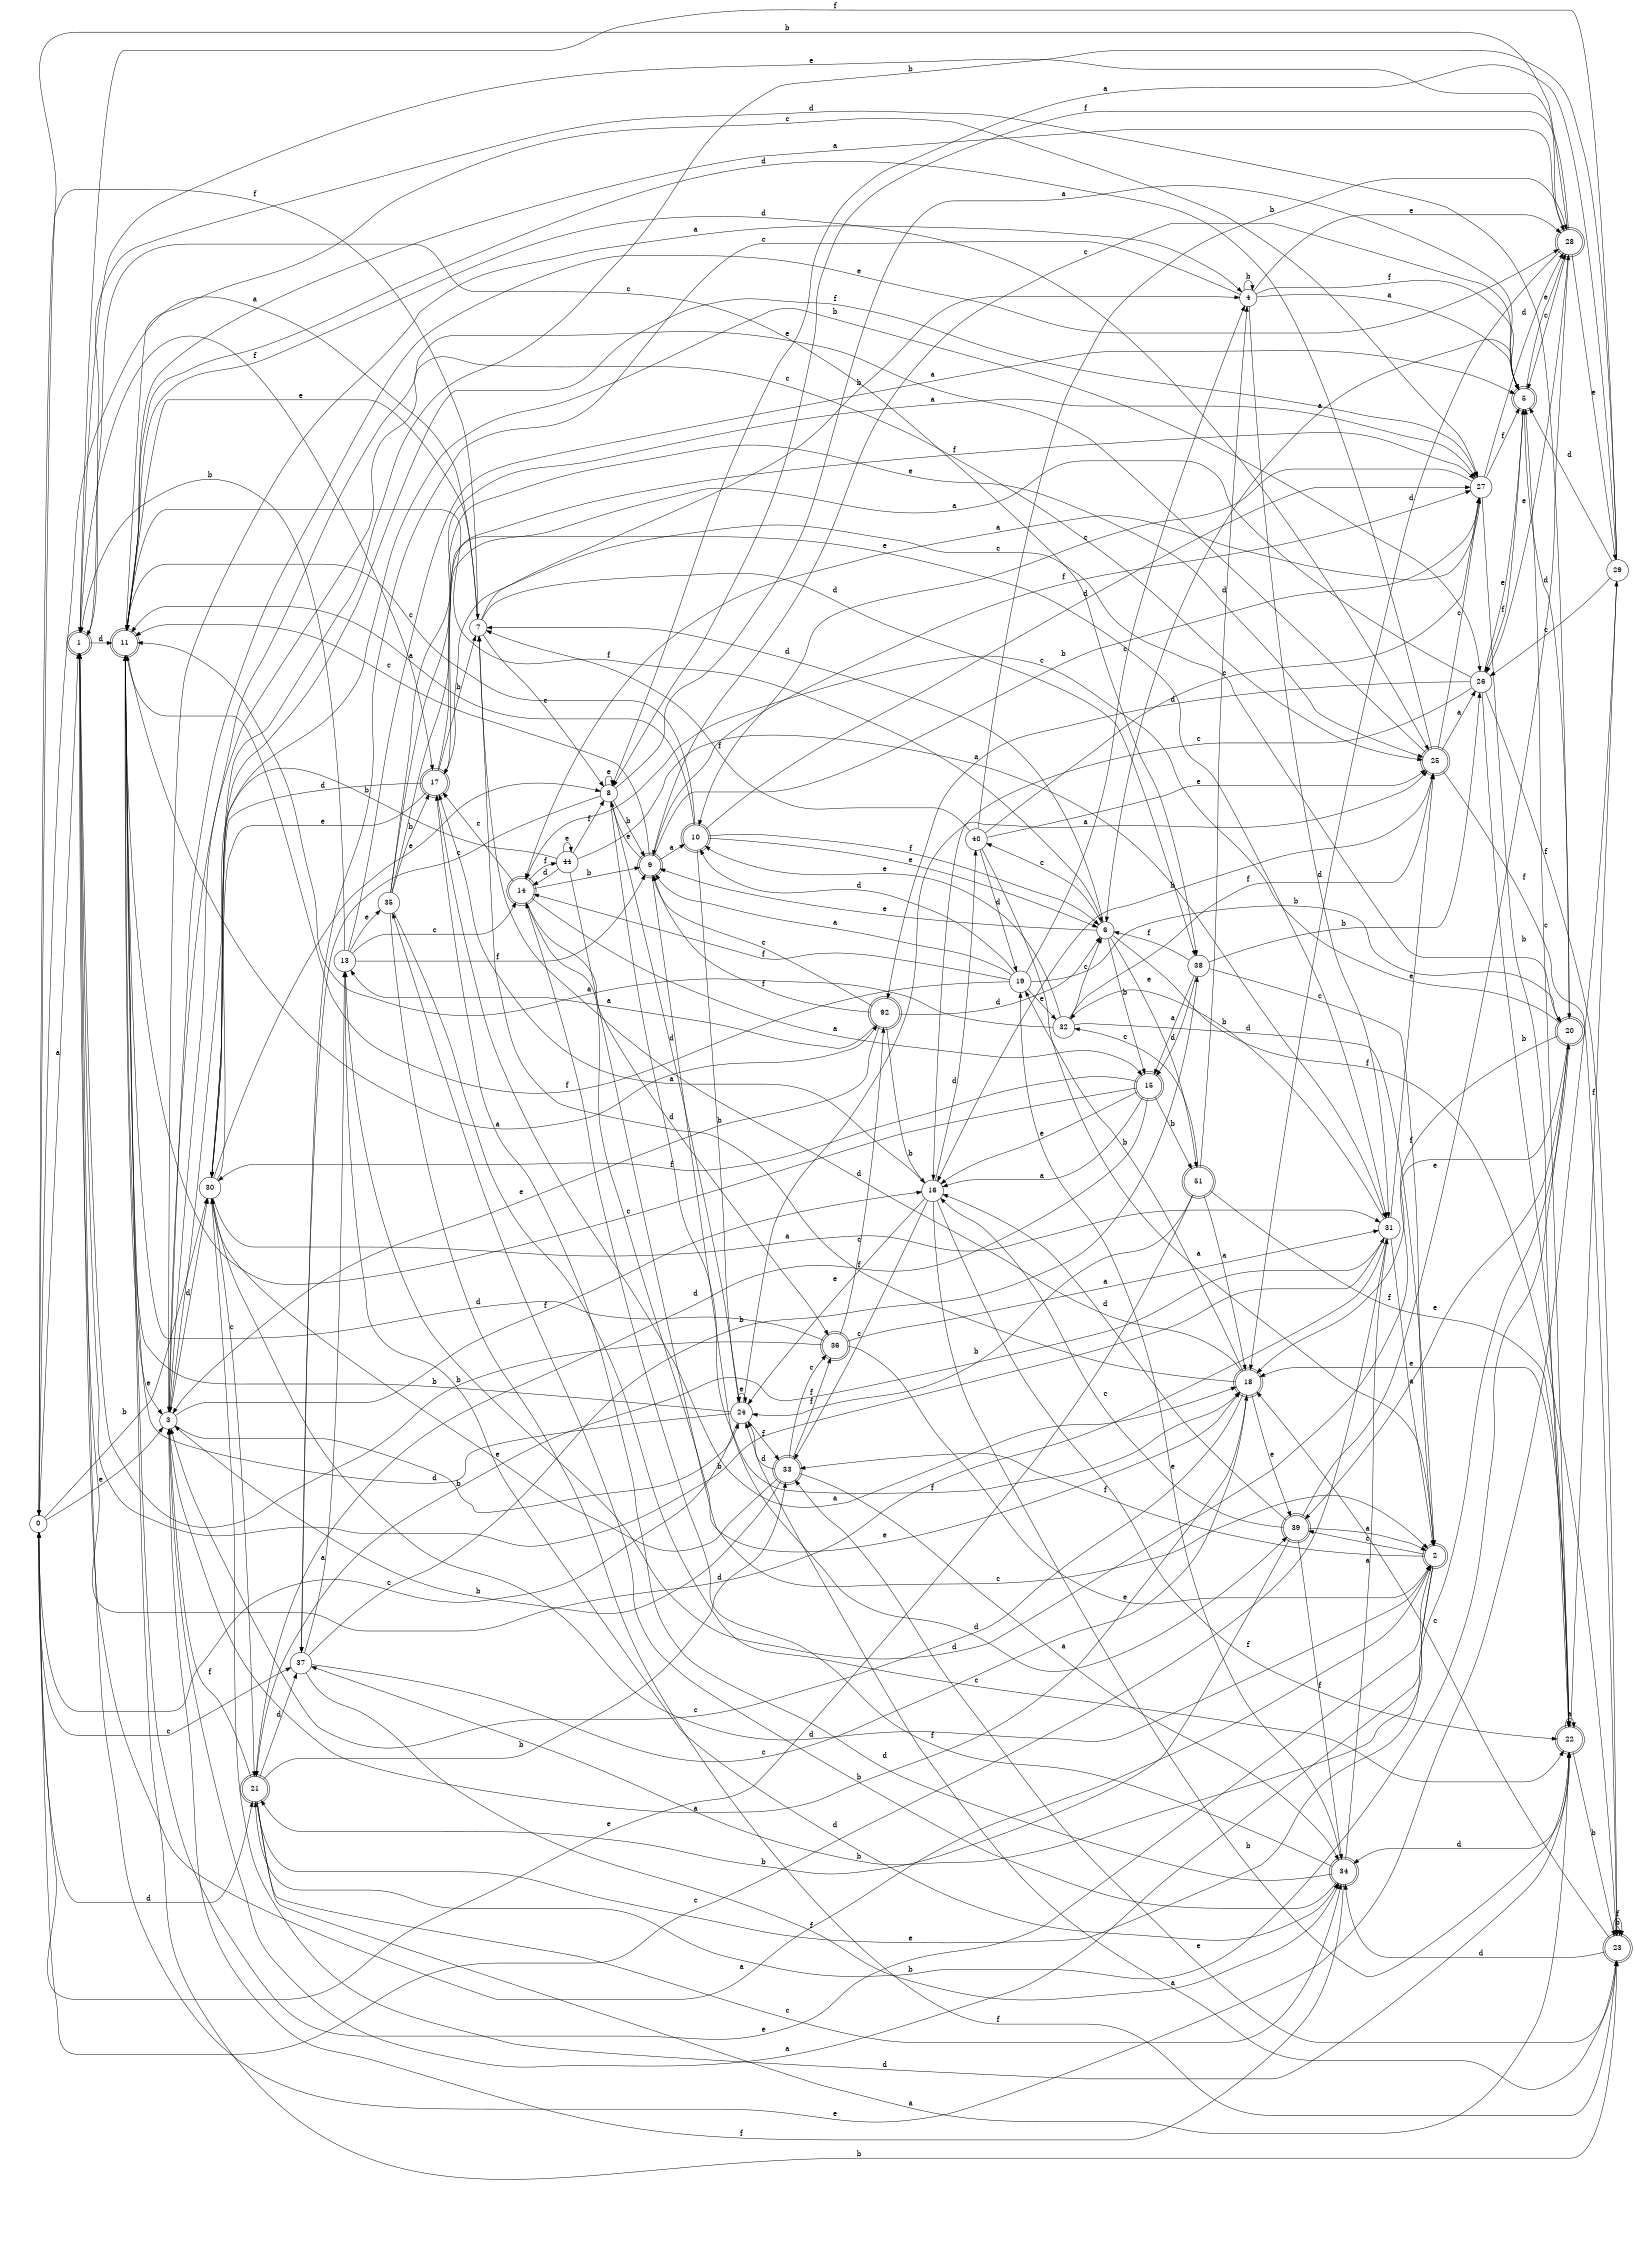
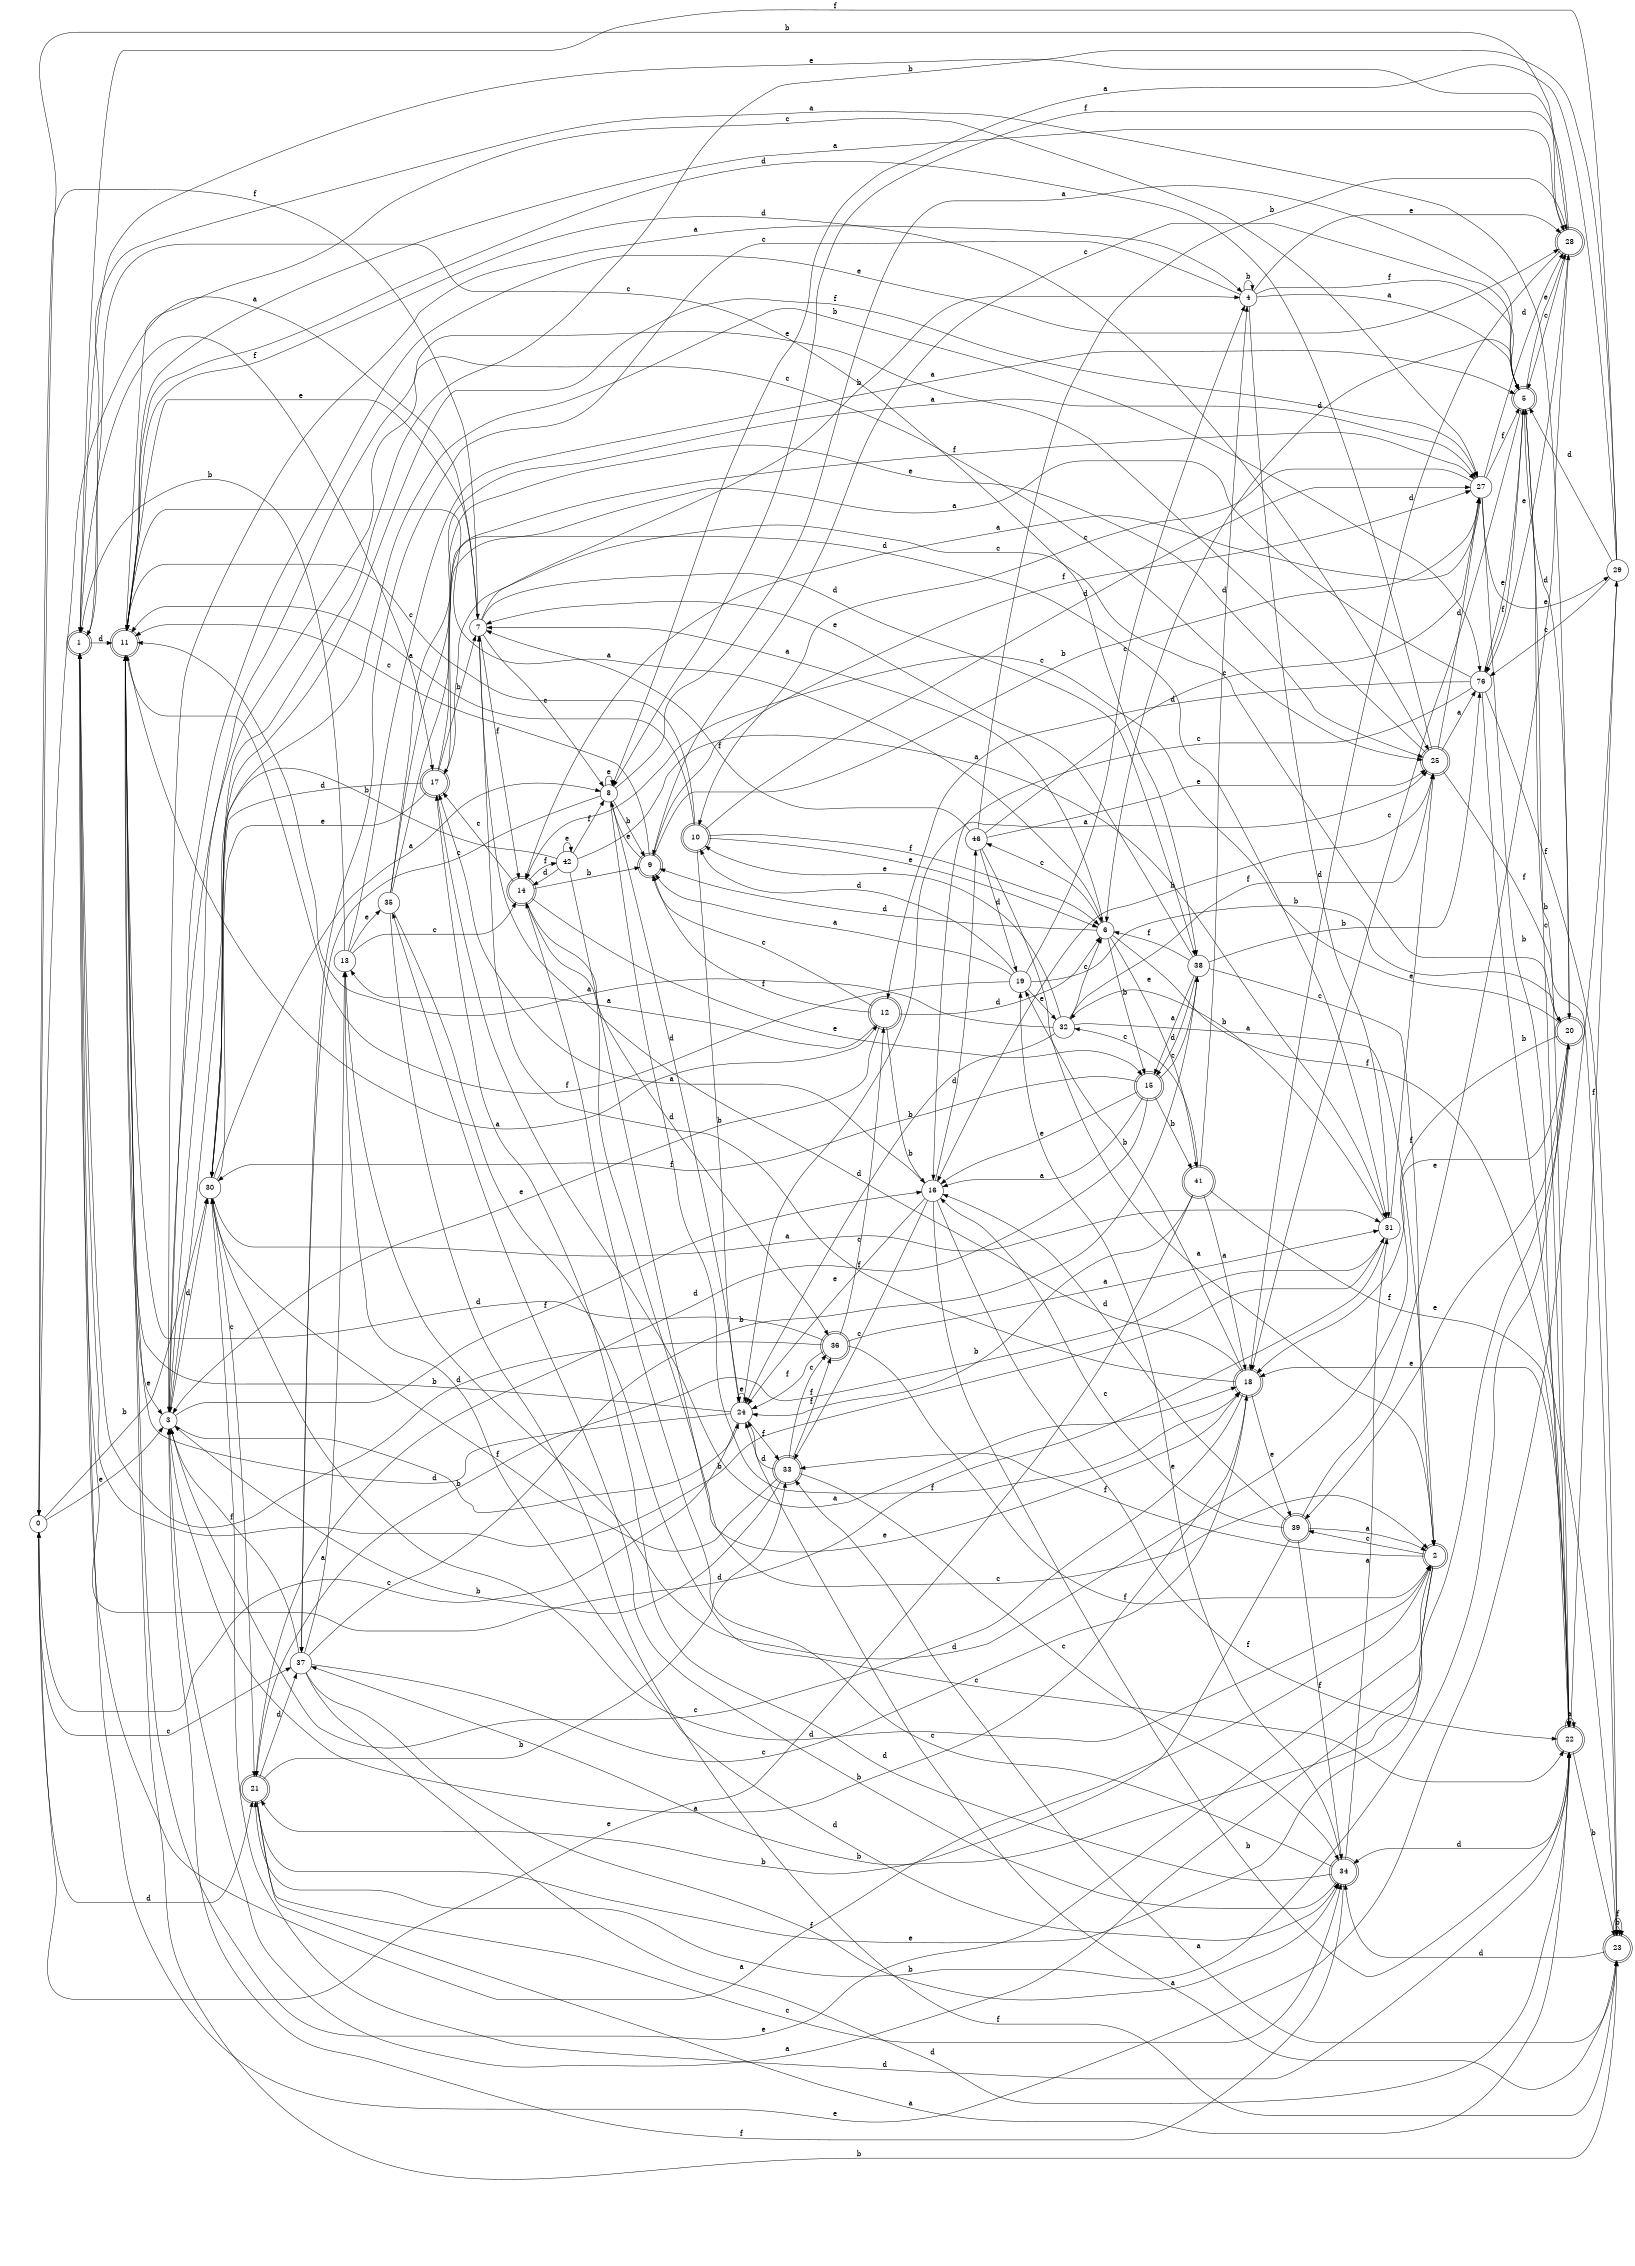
(811, 109) -> (811, 109)
(1593, 405) -> (1498, 593)
(1320, 406) -> (1320, 406)
(885, 546) -> (885, 546)
(1459, 613) -> (1459, 613)
(787, 652) -> (787, 652)
(609, 656) -> (609, 656)
none -> (919, 680)
(1481, 682) -> (1481, 682)
(976, 840) -> (976, 840)
(407, 845) -> none
(411, 846) -> (411, 846)
(670, 853) -> none
(567, 862) -> (567, 862)
(885, 909) -> (885, 909)
(771, 959) -> (499, 755)
(517, 961) -> none
(885, 1013) -> (885, 1013)
(835, 1029) -> (835, 1029)
(1248, 1029) -> (1248, 1029)
none -> (1556, 1065)
(59, 1087) -> none
none -> (876, 1172)
(1199, 1182) -> (1199, 1182)
(382, 1274) -> (1185, 1036)
(459, 1380) -> (459, 1380)
none -> (794, 1384)
(1411, 1398) -> none
(727, 1404) -> none
(498, 1455) -> (498, 1455)
(1125, 1598) -> (1125, 1598)
(187, 1622) -> (249, 1543)
(1064, 1647) -> (1064, 1647)
(1443, 1662) -> (1388, 862)
(933, 1736) -> (933, 1736)
(1199, 1946) -> (1199, 1946)
(635, 1949) -> none
none -> (992, 2094)
